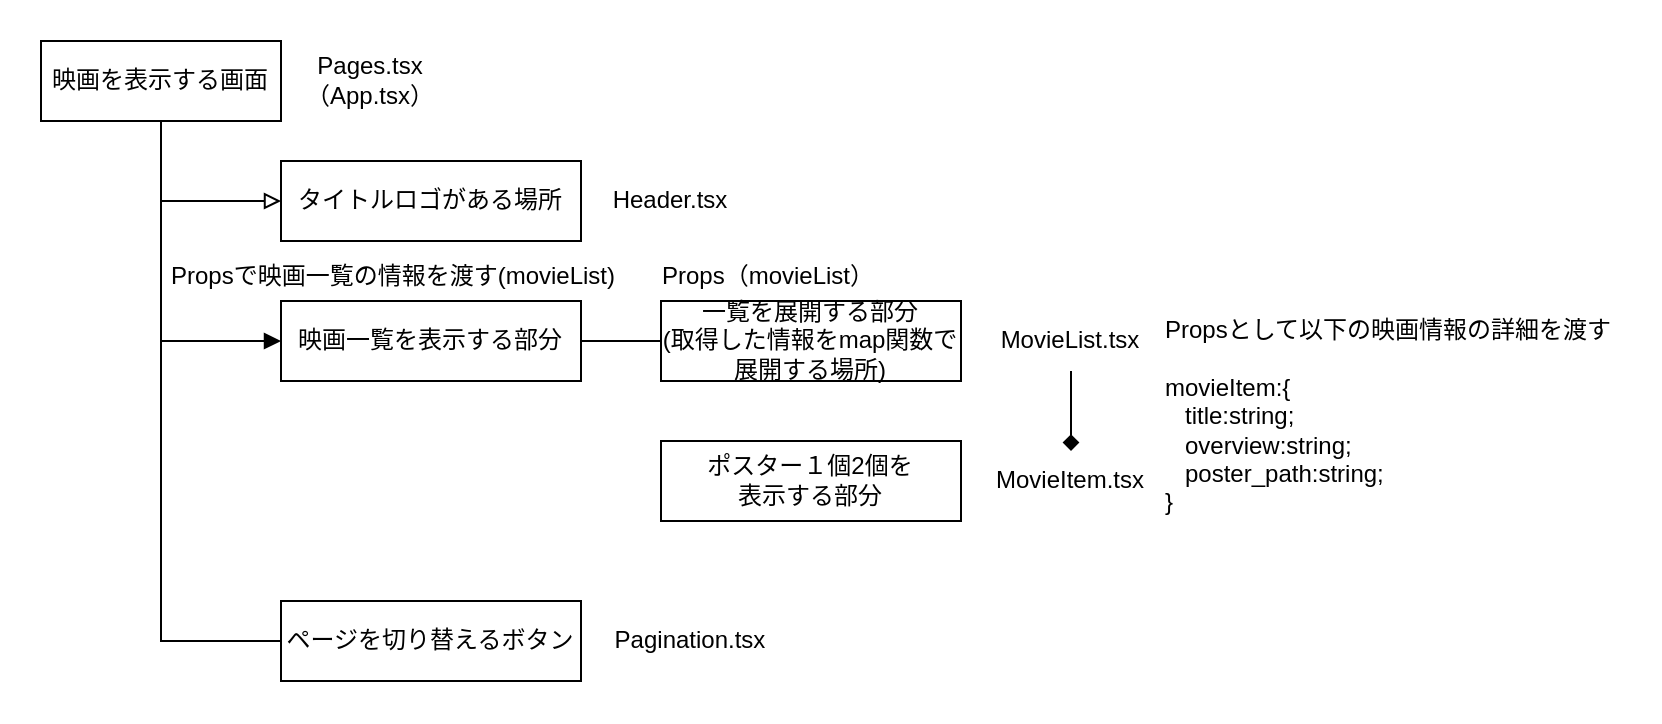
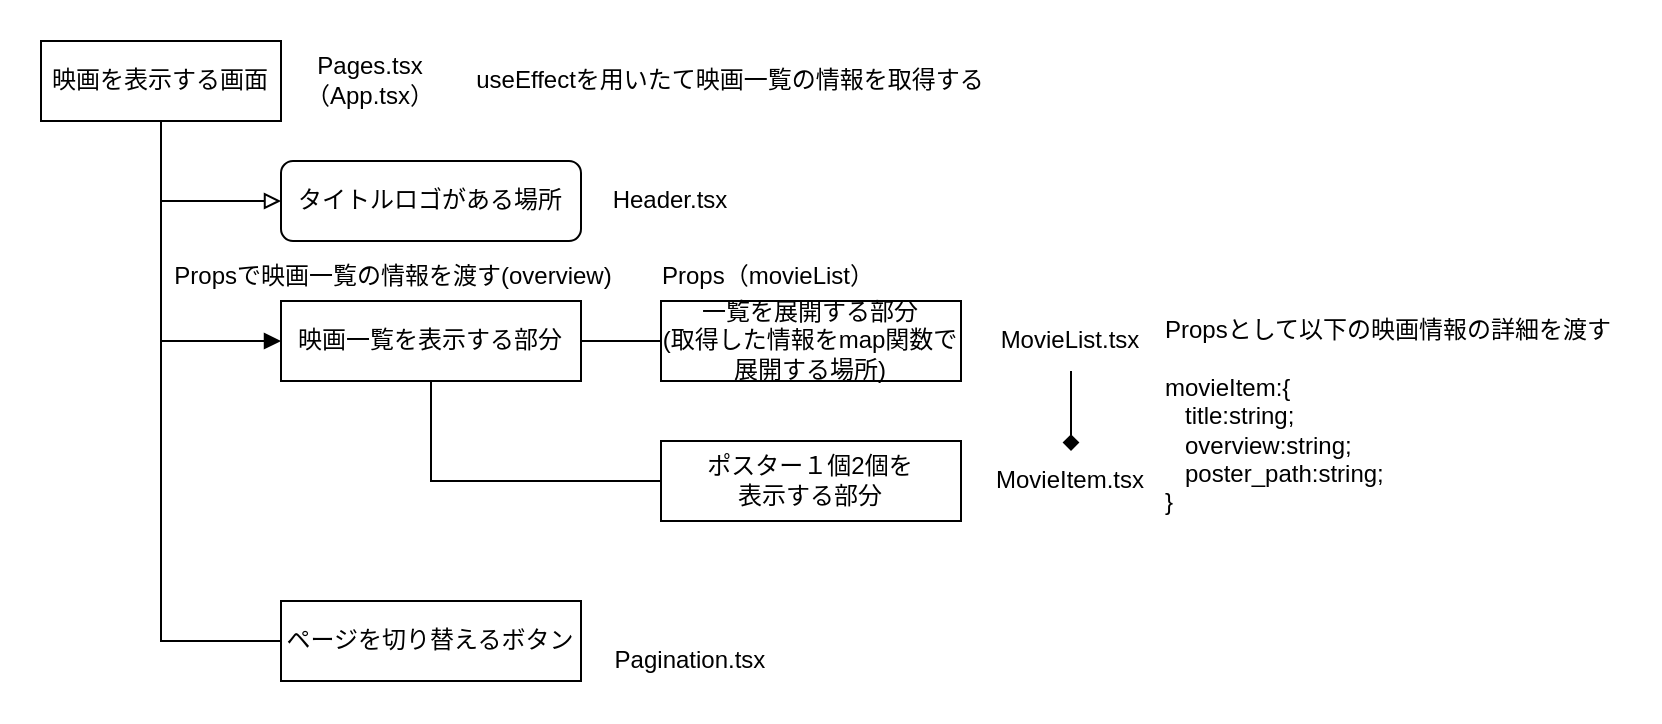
none -> (731, 81)
(431, 201) -> (431, 201)
(394, 277) -> (394, 277)
none -> (496, 481)
(691, 641) -> (691, 661)
